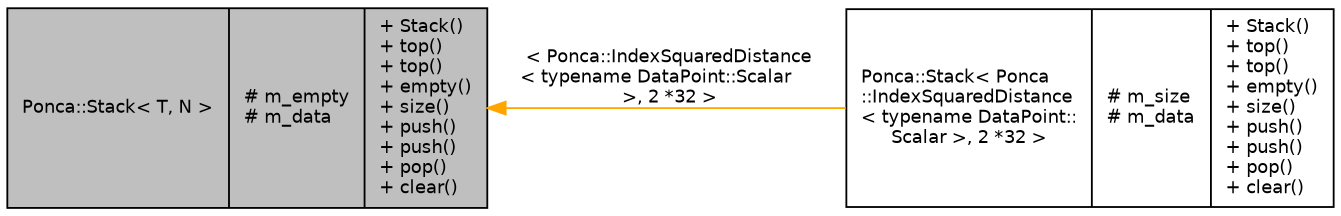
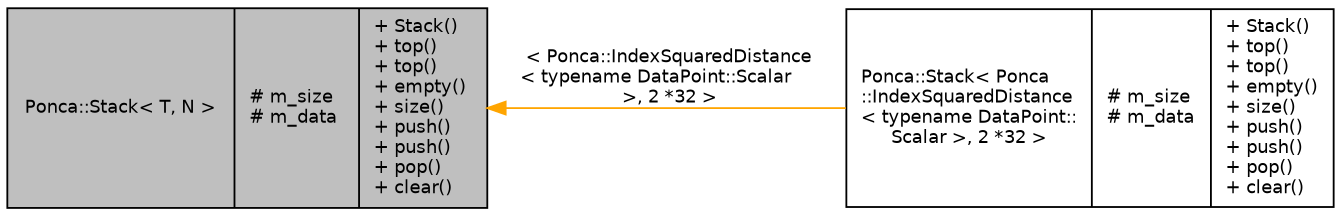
(297, 97) -> (291, 97)
